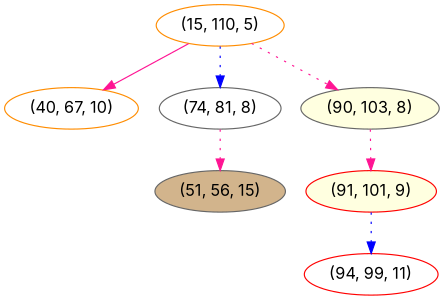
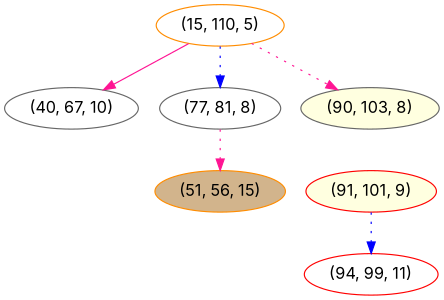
(71, 108) -> (71, 108)
(220, 108) -> (220, 108)
(371, 144) -> none
(220, 191) -> (220, 191)
